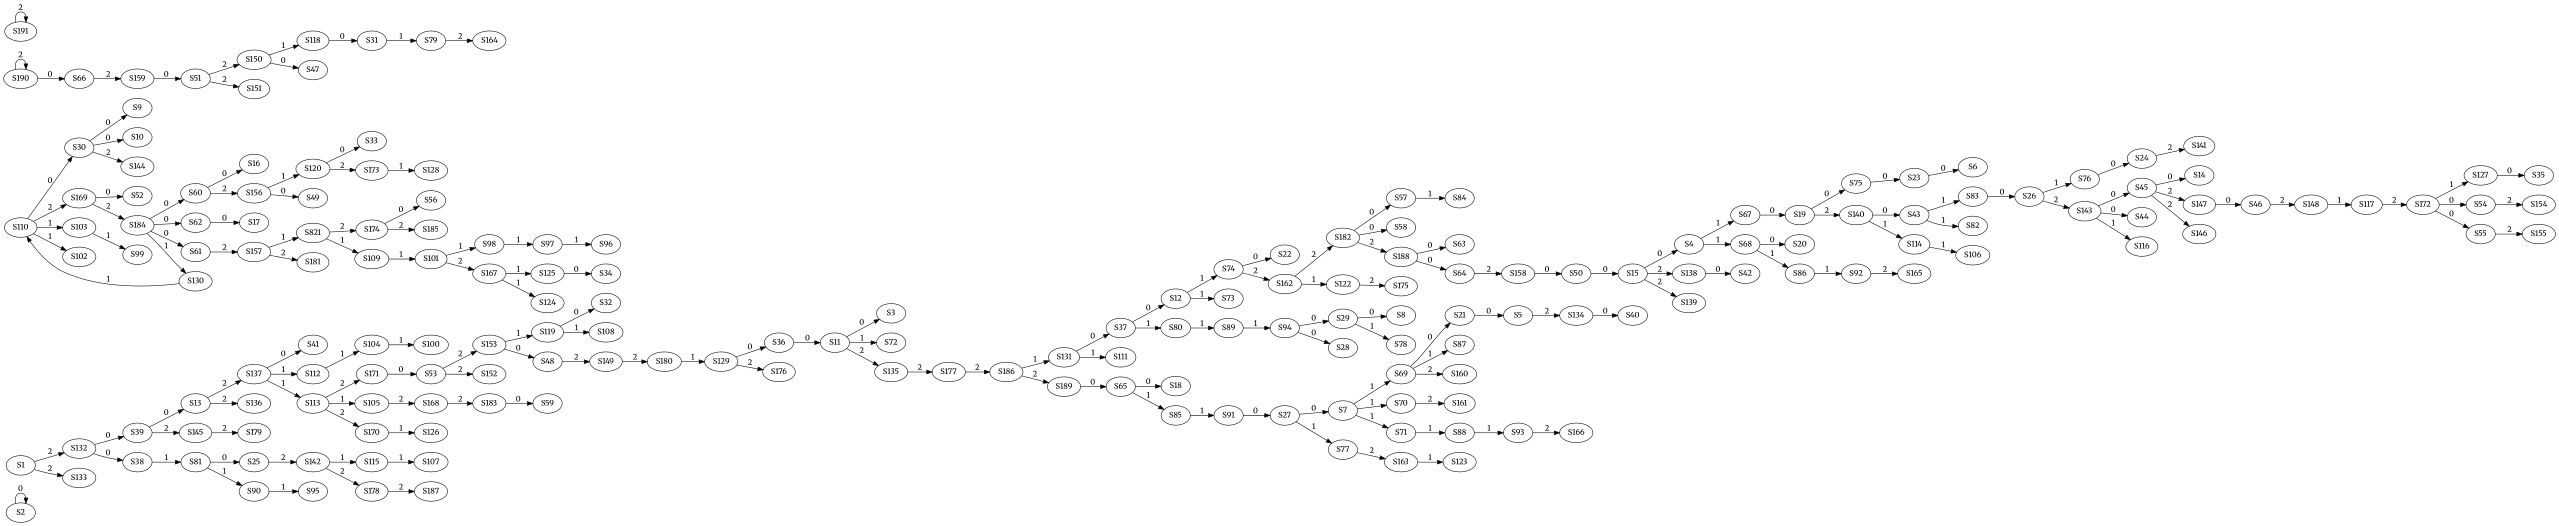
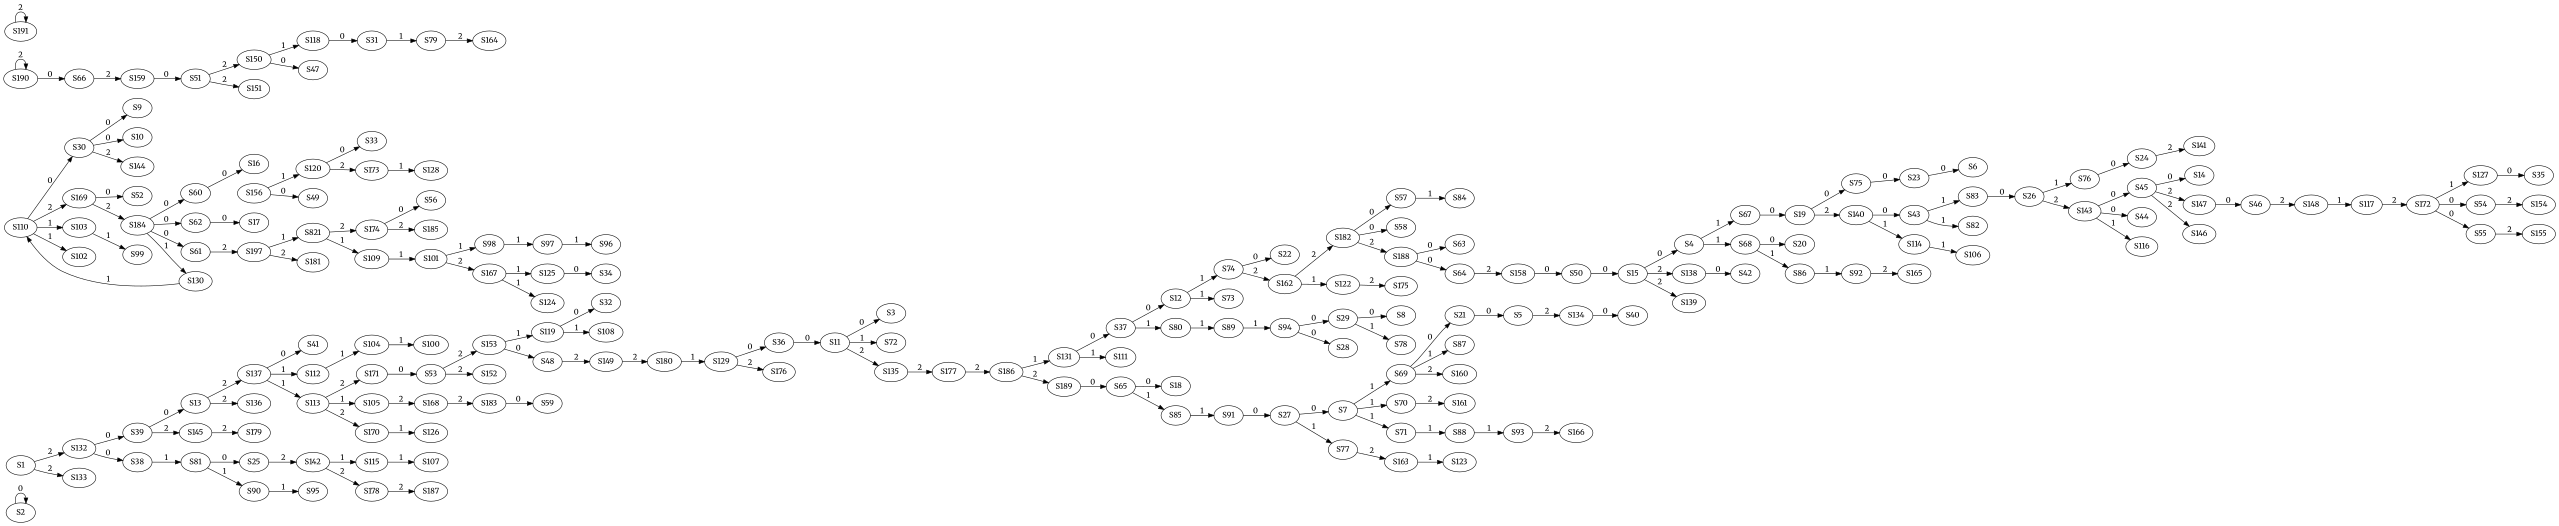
(221, 193) -> none
(254, 252) -> (254, 252)
